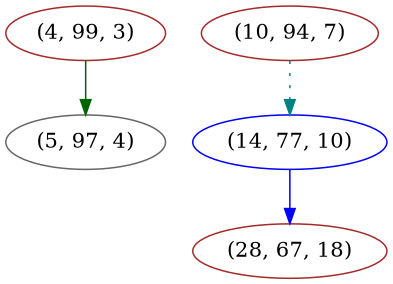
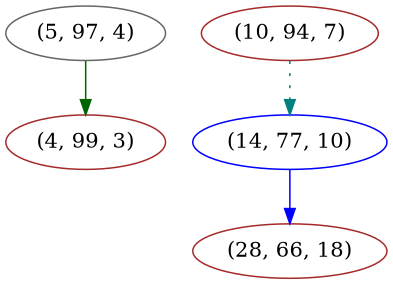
(86, 80) -> (86, 80)
(290, 251) -> (290, 251)
